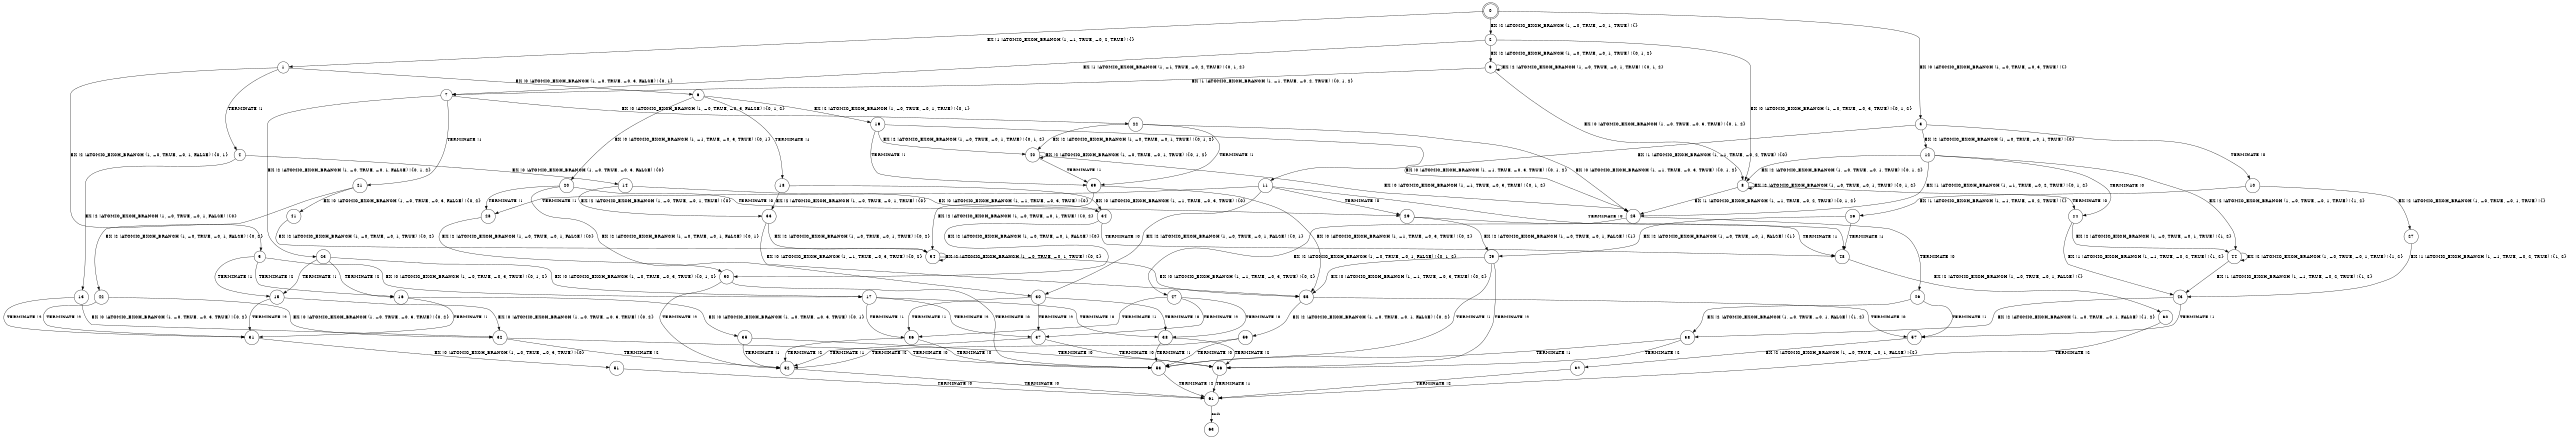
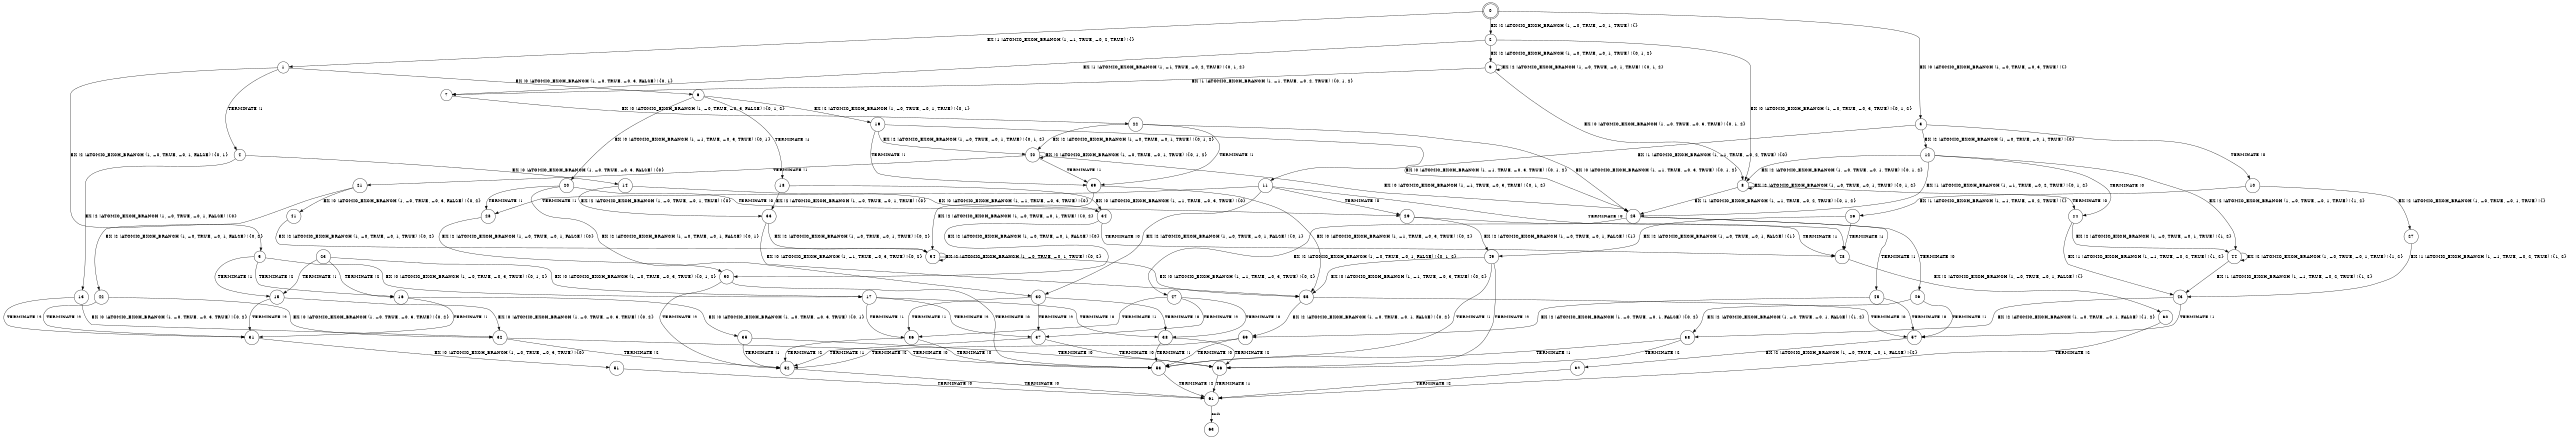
(273, 119) -> none
(433, 170) -> (698, 172)
none -> (1877, 297)
